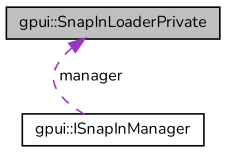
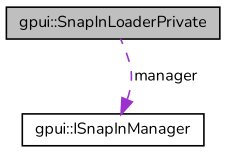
(55, 84) -> (131, 68)
